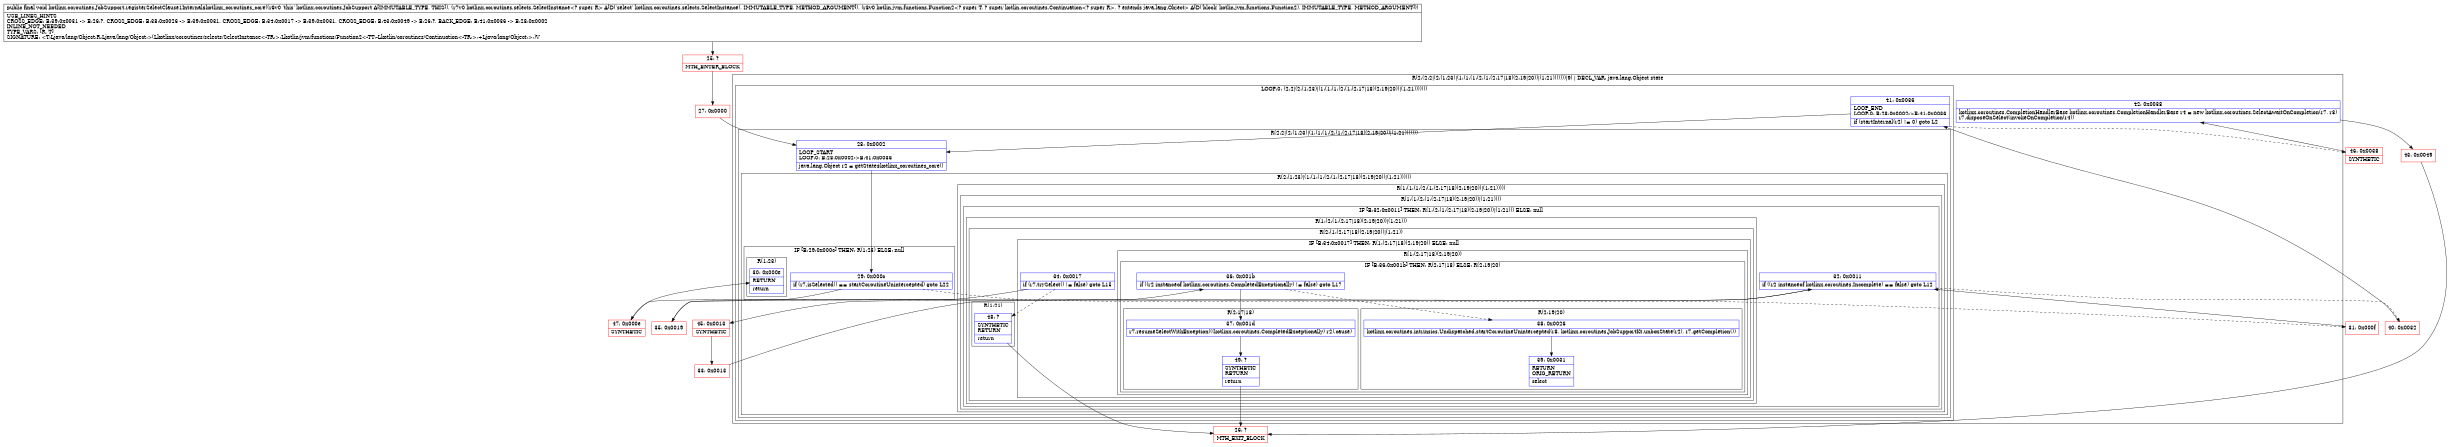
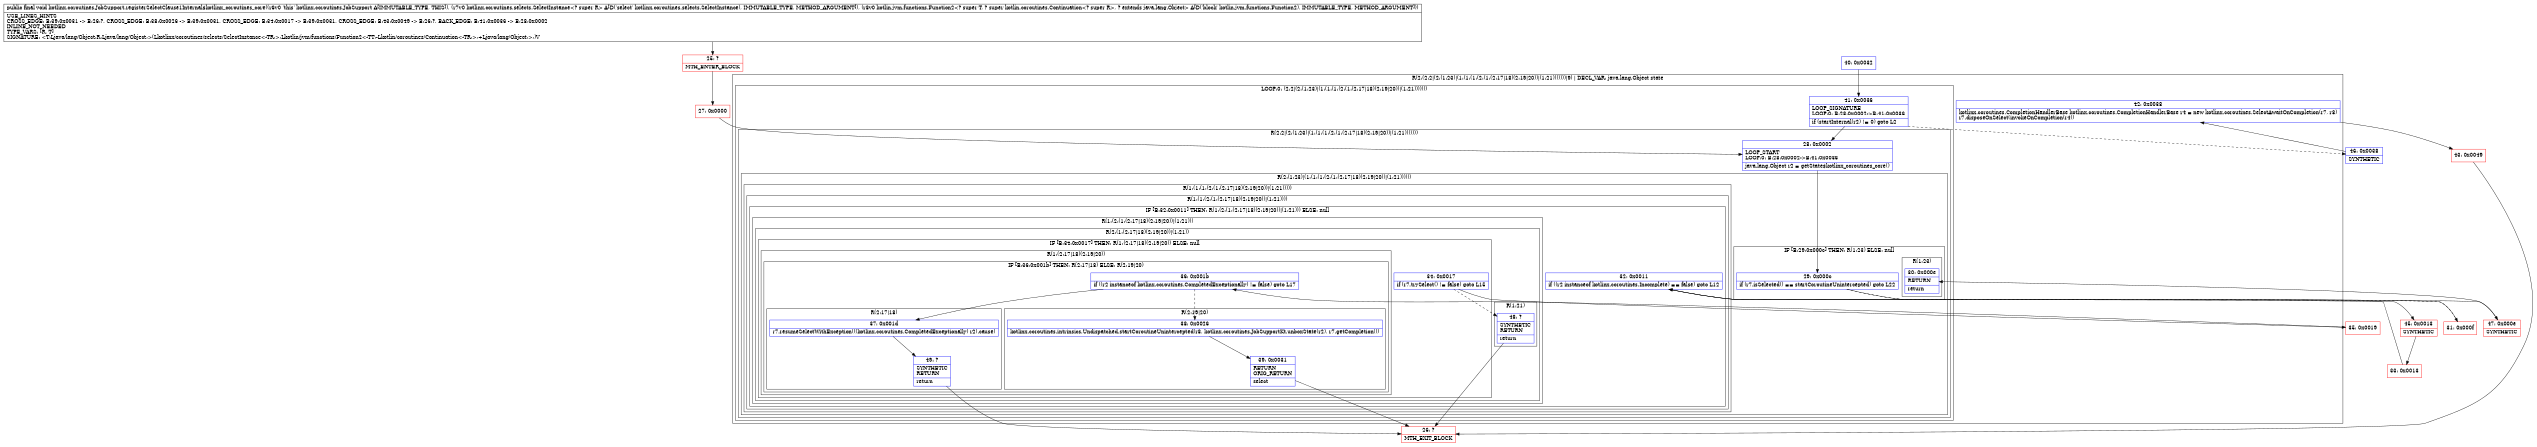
(1868, 109) -> (1837, 109)
(2364, 156) -> (2364, 156)
(2170, 299) -> none
(2402, 328) -> (1859, 63)
none -> (1350, 403)
